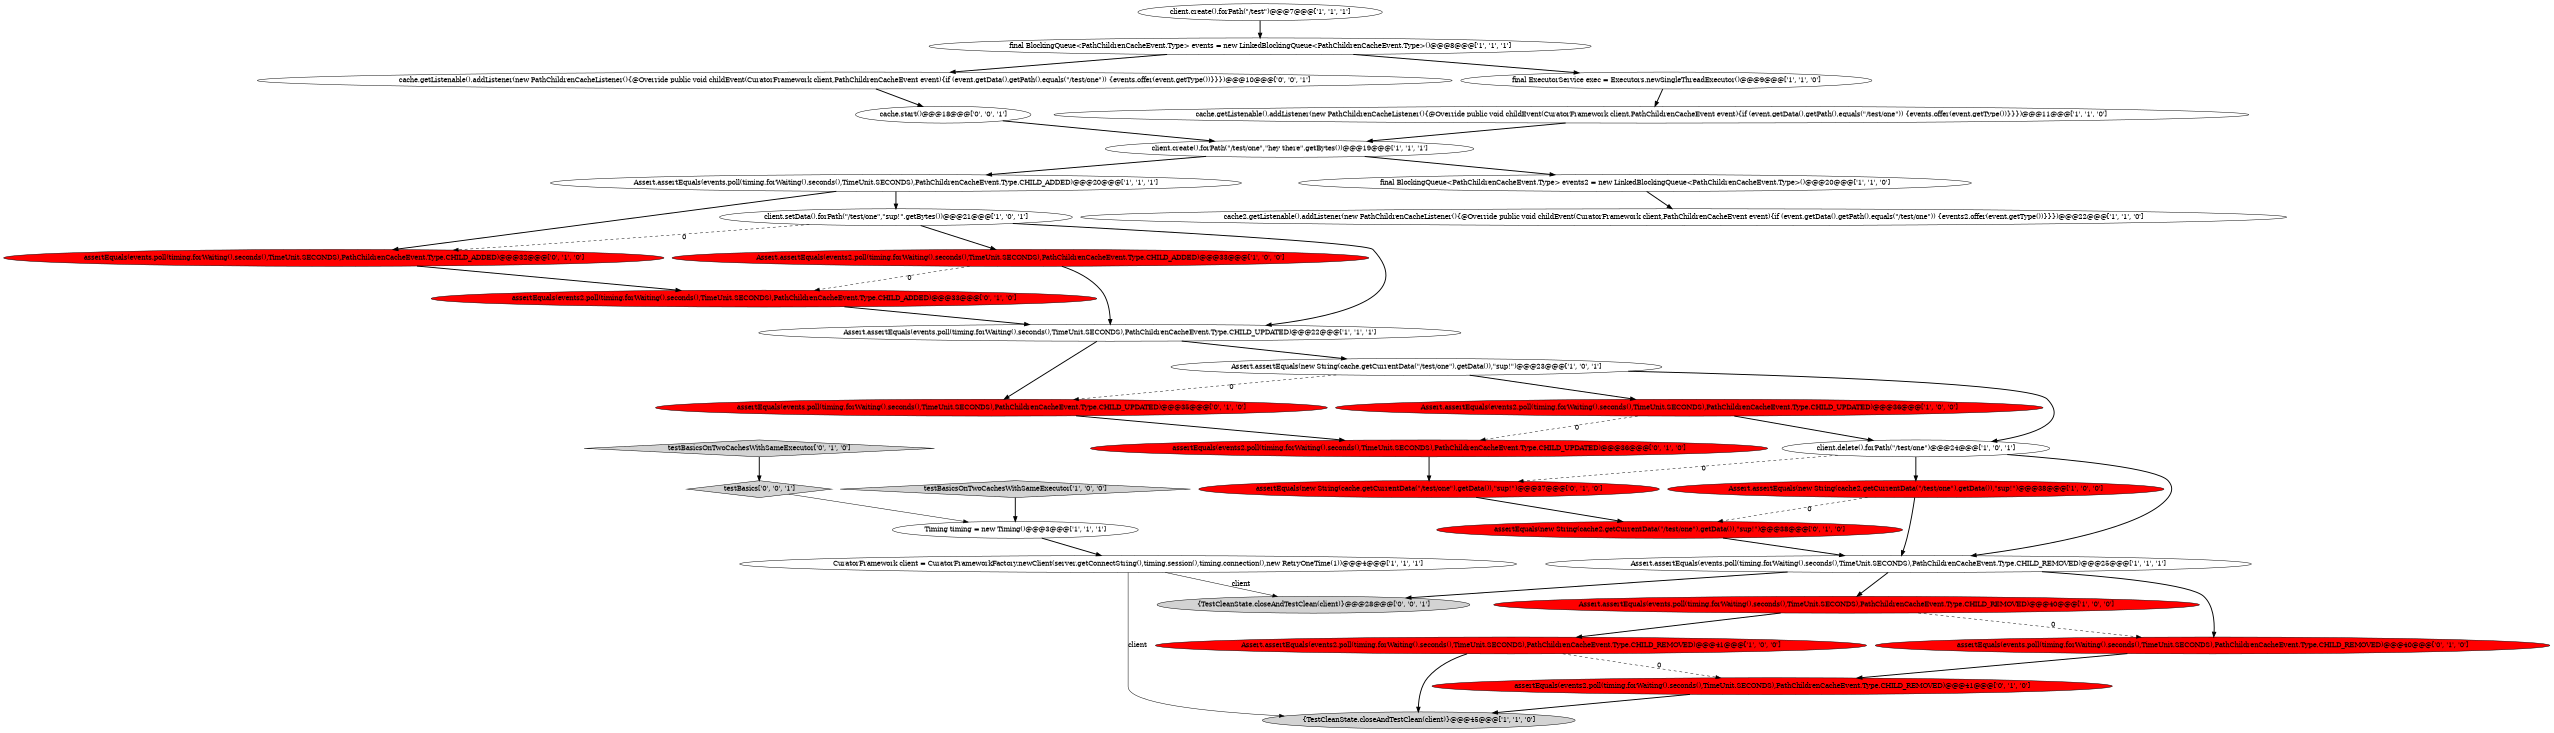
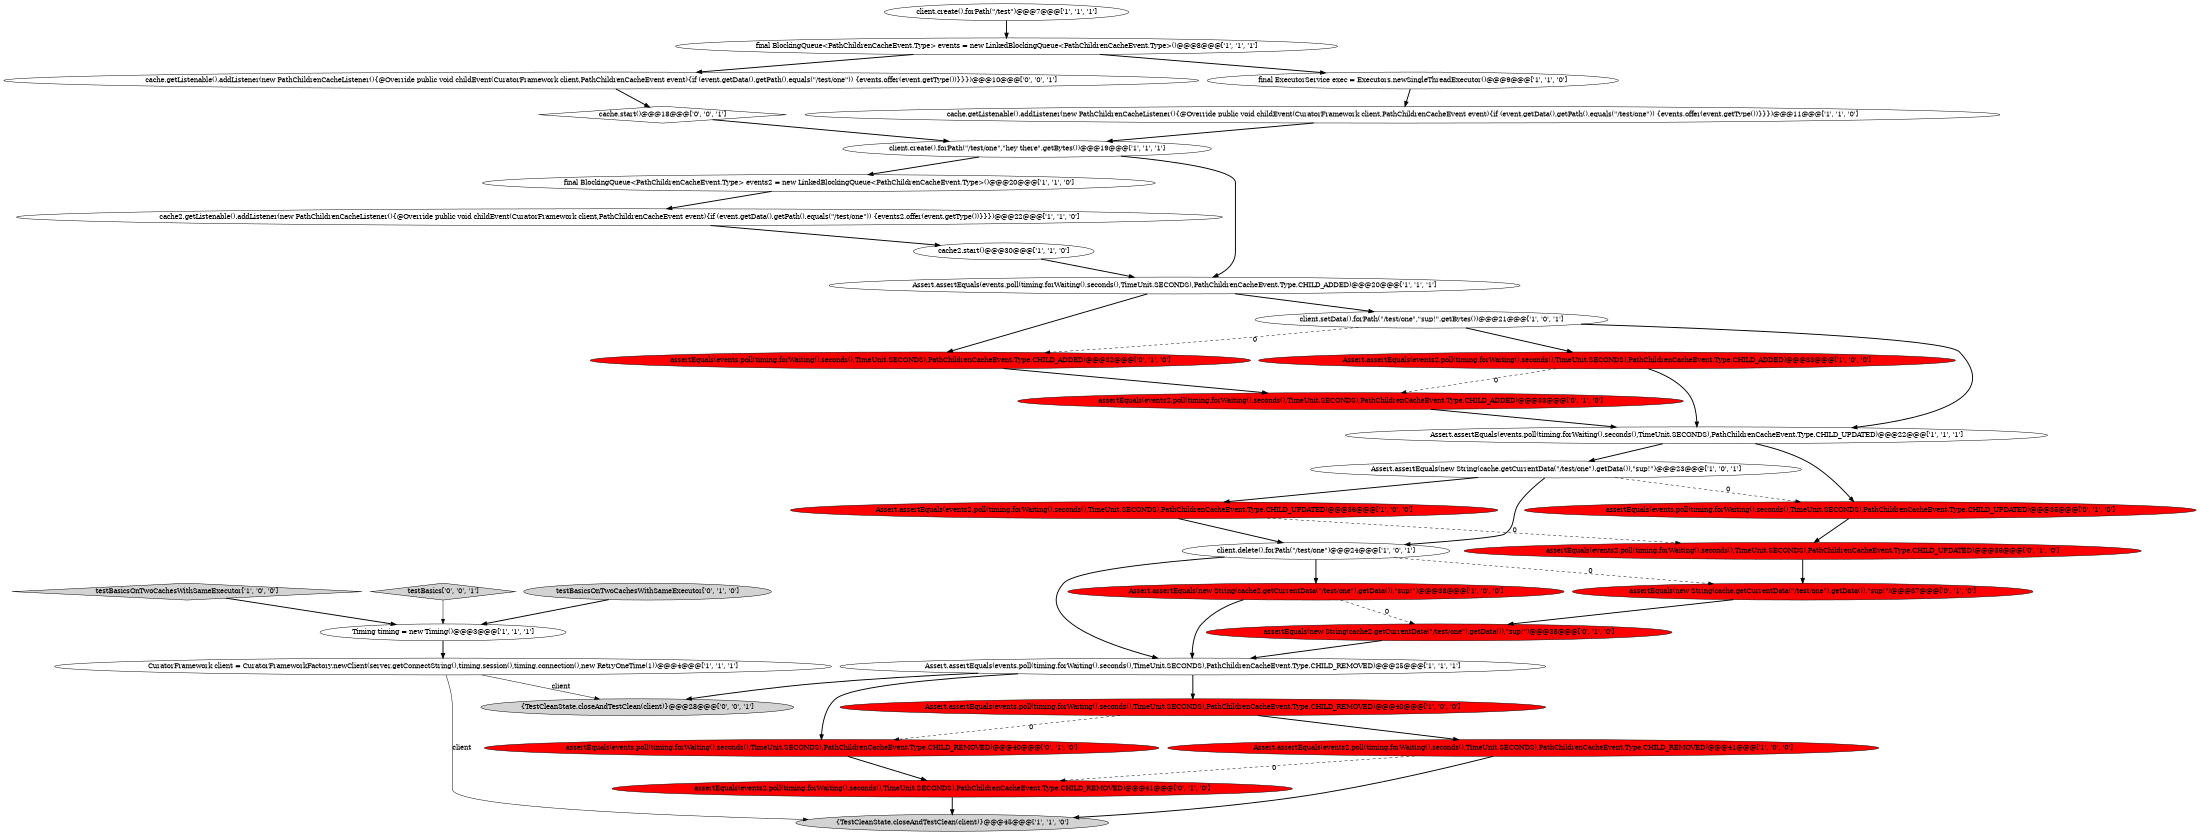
(943, 115) -> (663, 115)
none -> (1004, 251)
(759, 448) -> (648, 592)
(759, 466) -> (548, 612)
